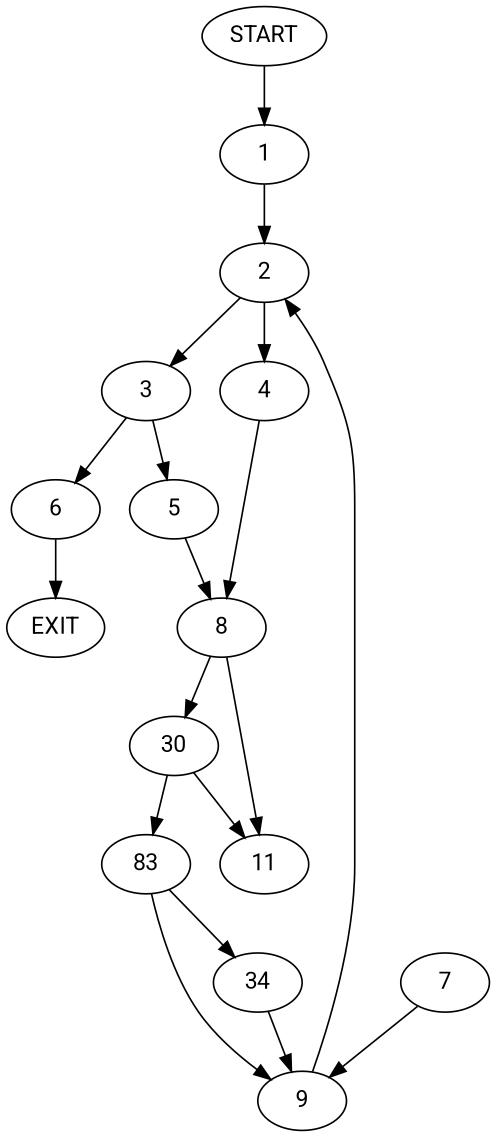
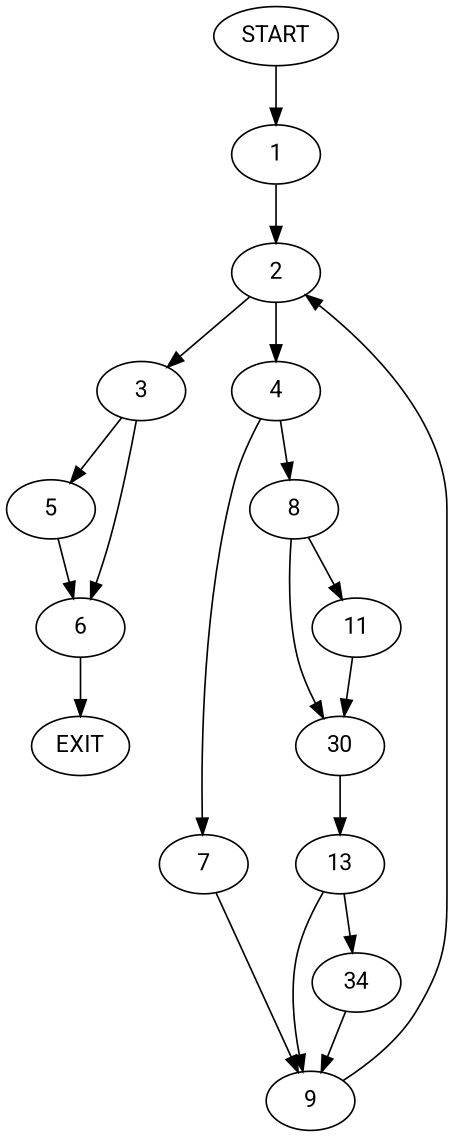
(195, 561) -> (64, 560)
none -> (211, 615)
(214, 799) -> (350, 678)
(146, 864) -> (340, 864)
